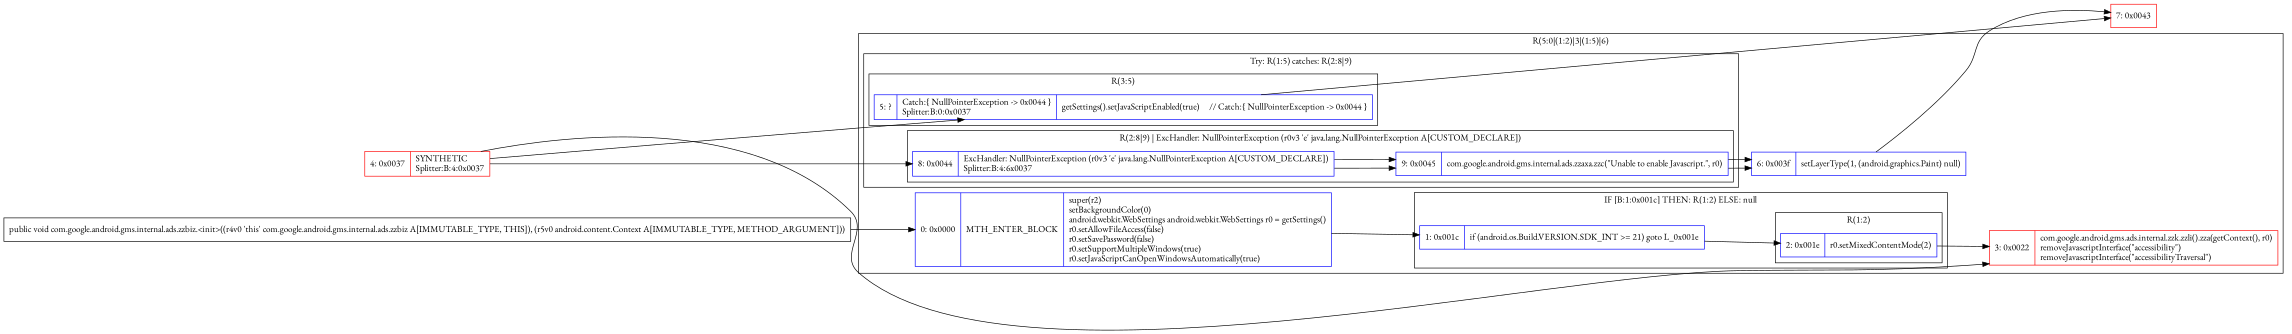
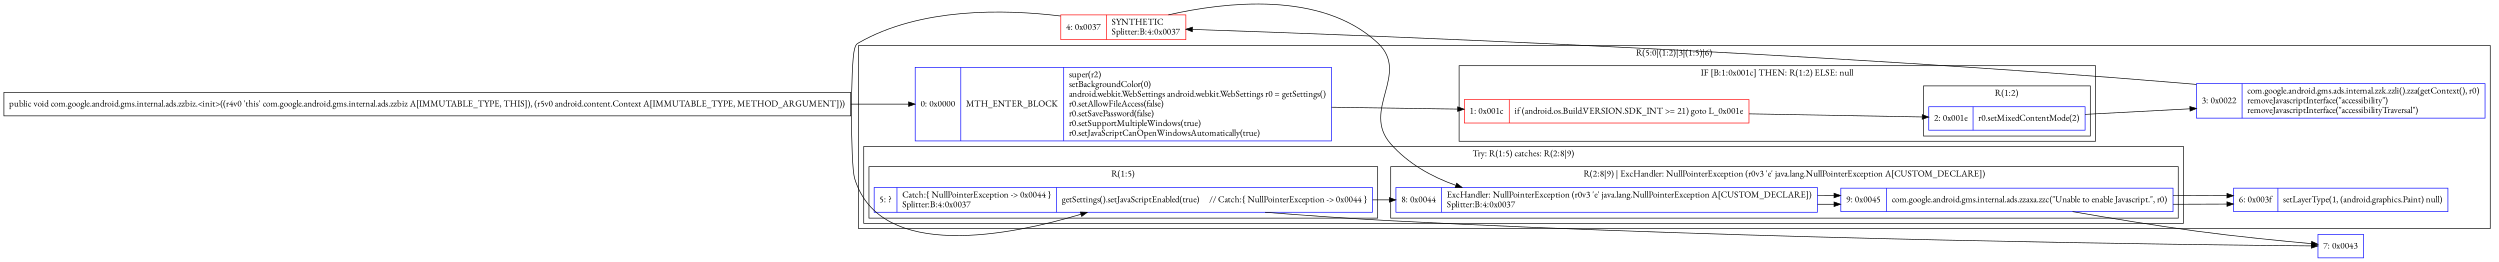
(2134, 16) -> (2341, 246)
(1975, 51) -> (2209, 233)
(1123, 81) -> (1123, 174)
(937, 112) -> (937, 204)
(998, 168) -> (1481, 204)
none -> (1382, 200)
(1562, 237) -> (1607, 111)
(2134, 248) -> (2341, 101)
(1190, 327) -> (1695, 51)
